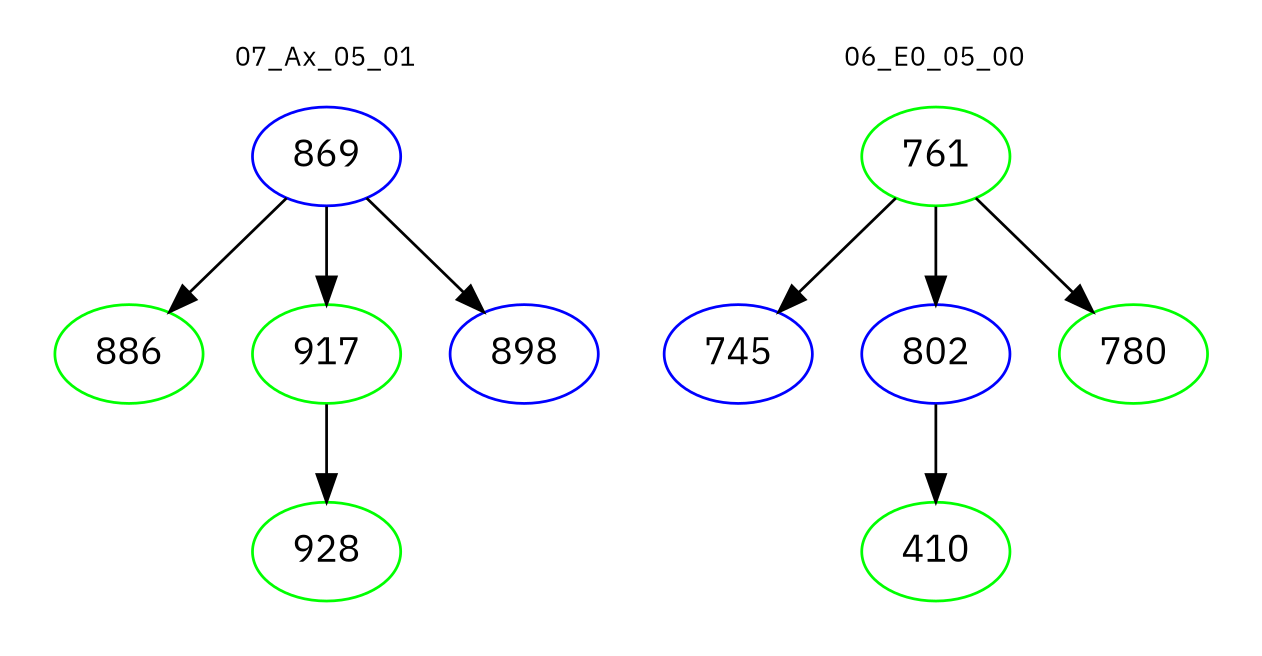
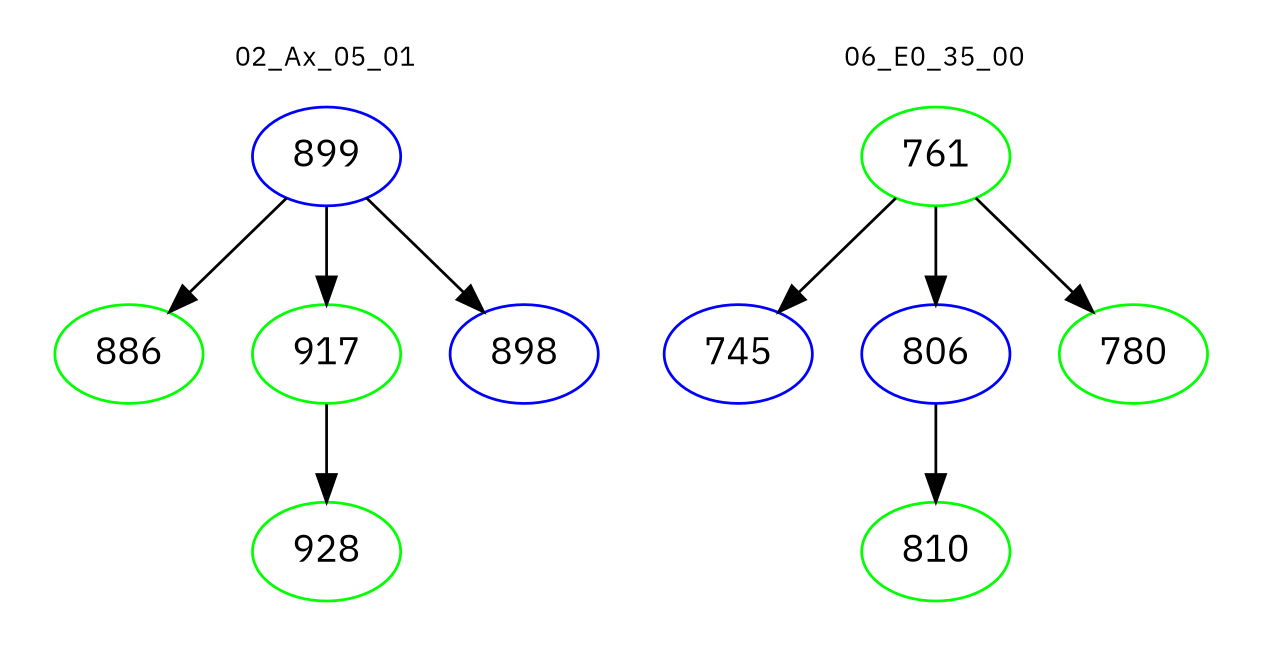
(327, 59) -> (327, 59)
(936, 59) -> (936, 59)
(327, 156) -> (327, 156)
(936, 354) -> (936, 354)
(936, 552) -> (936, 552)
